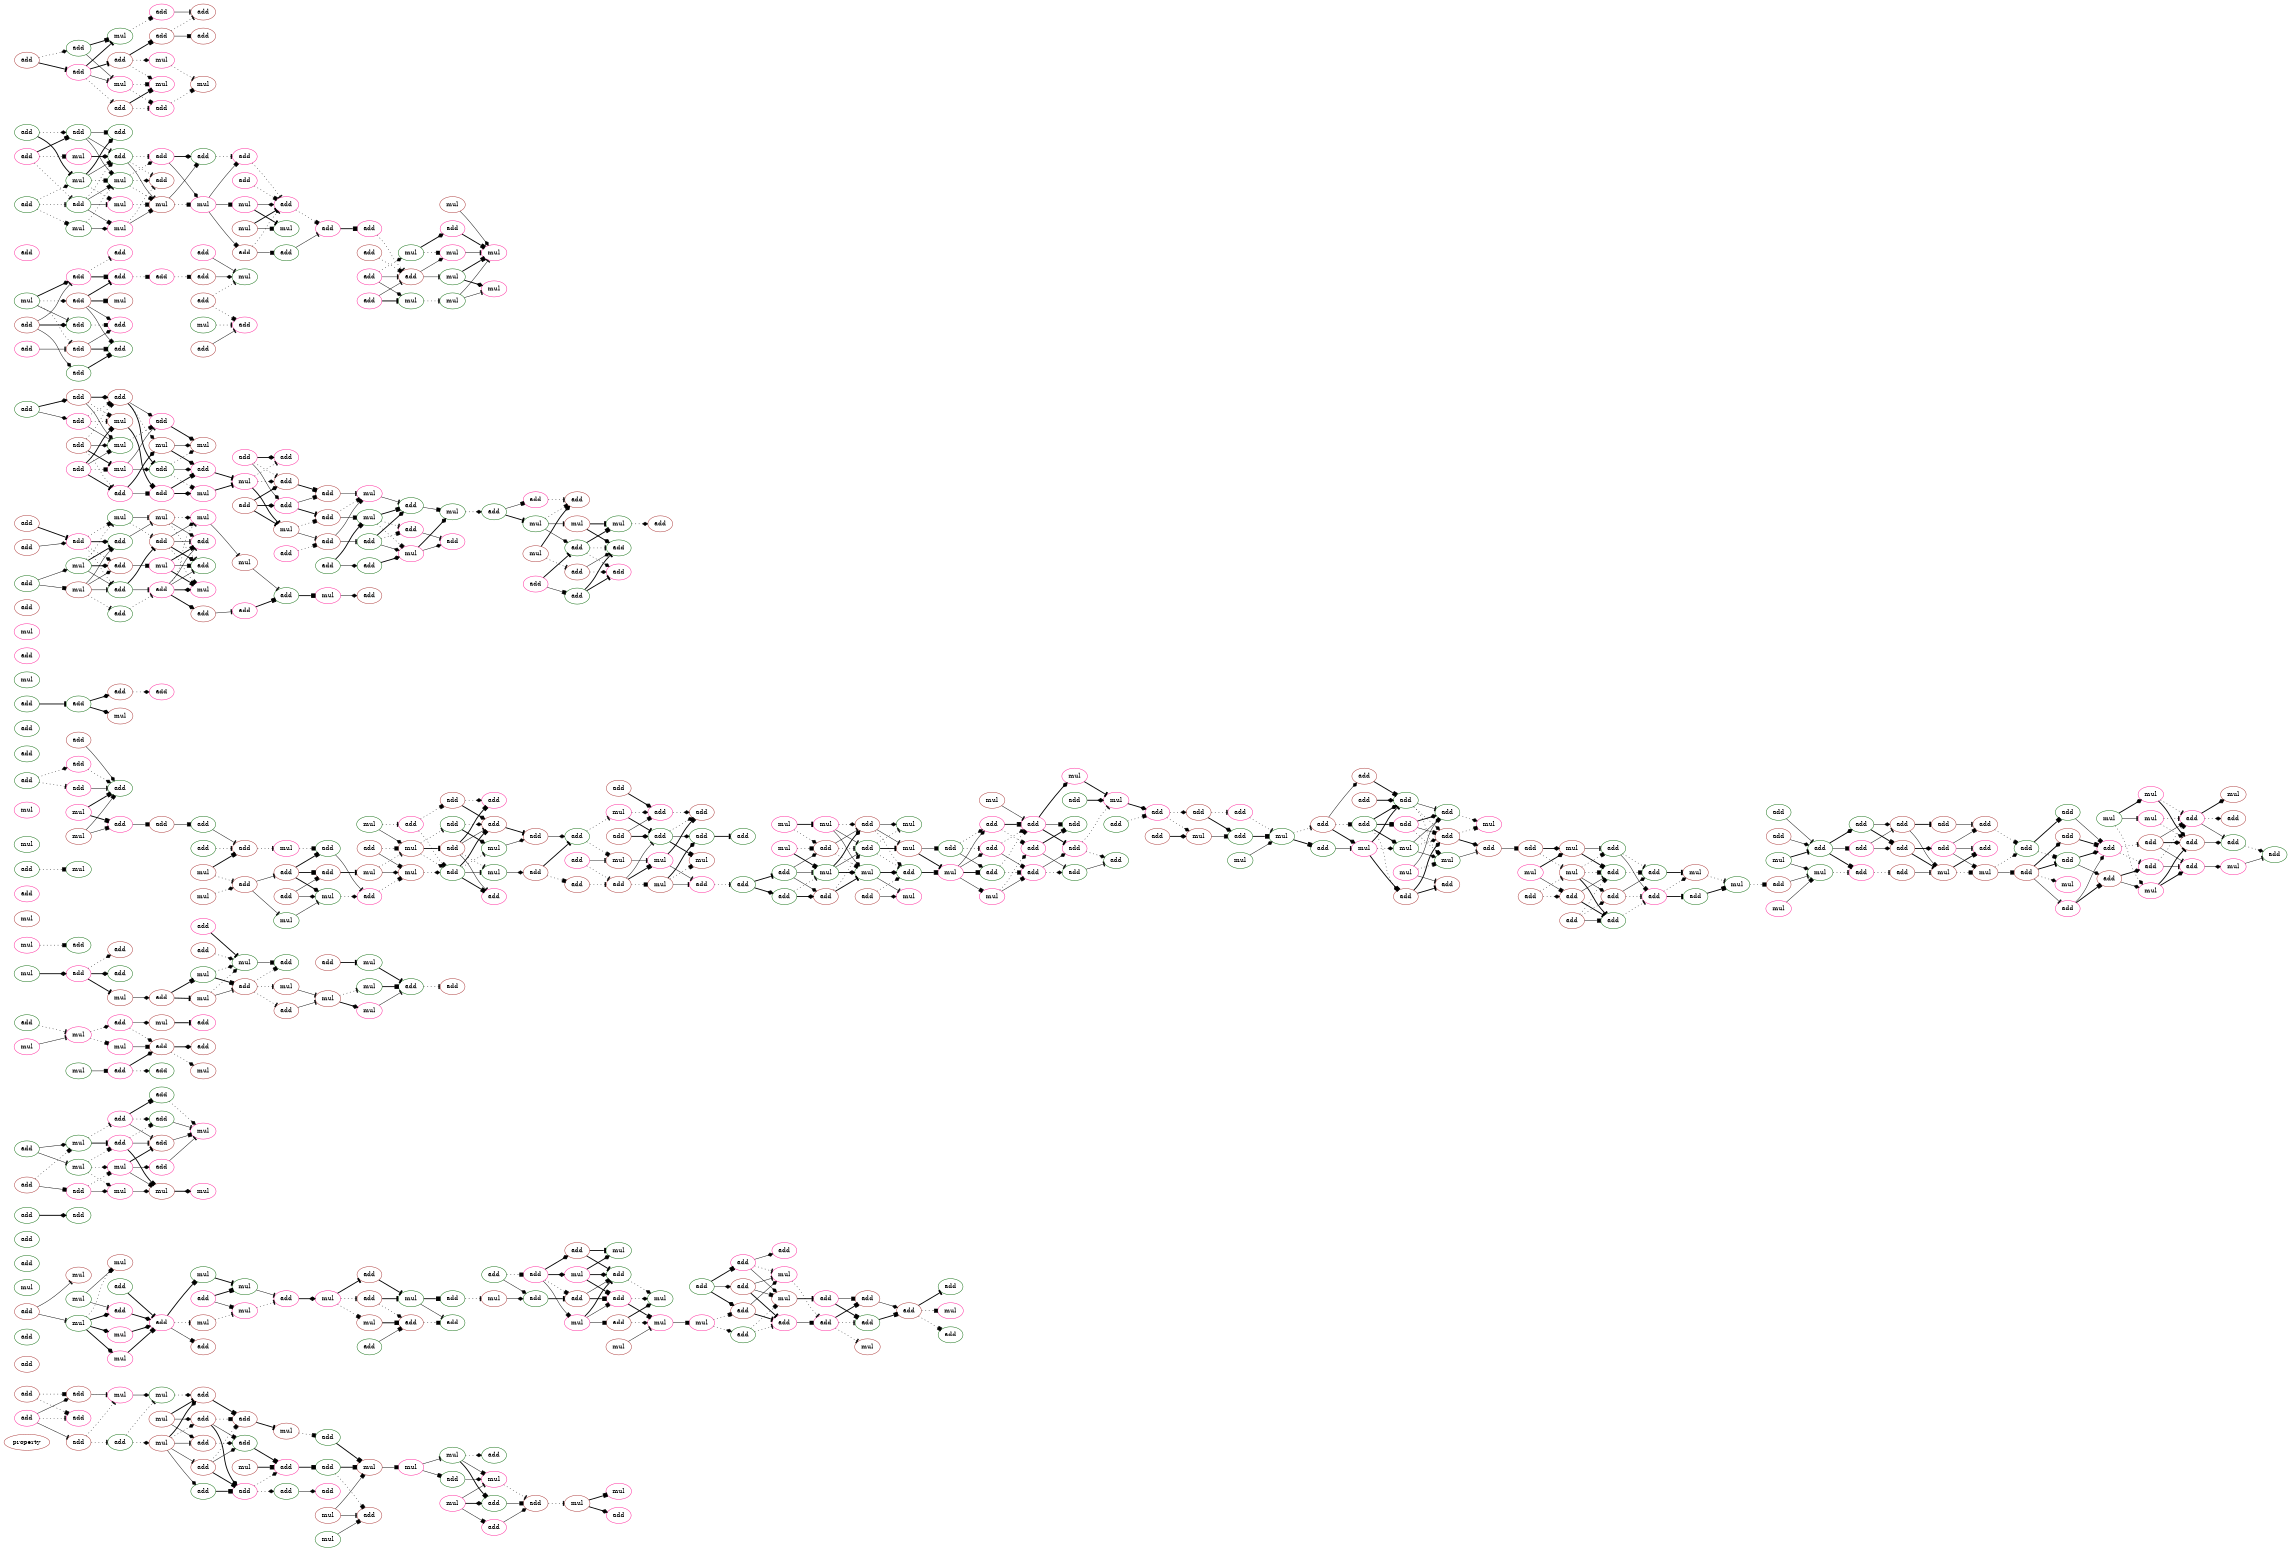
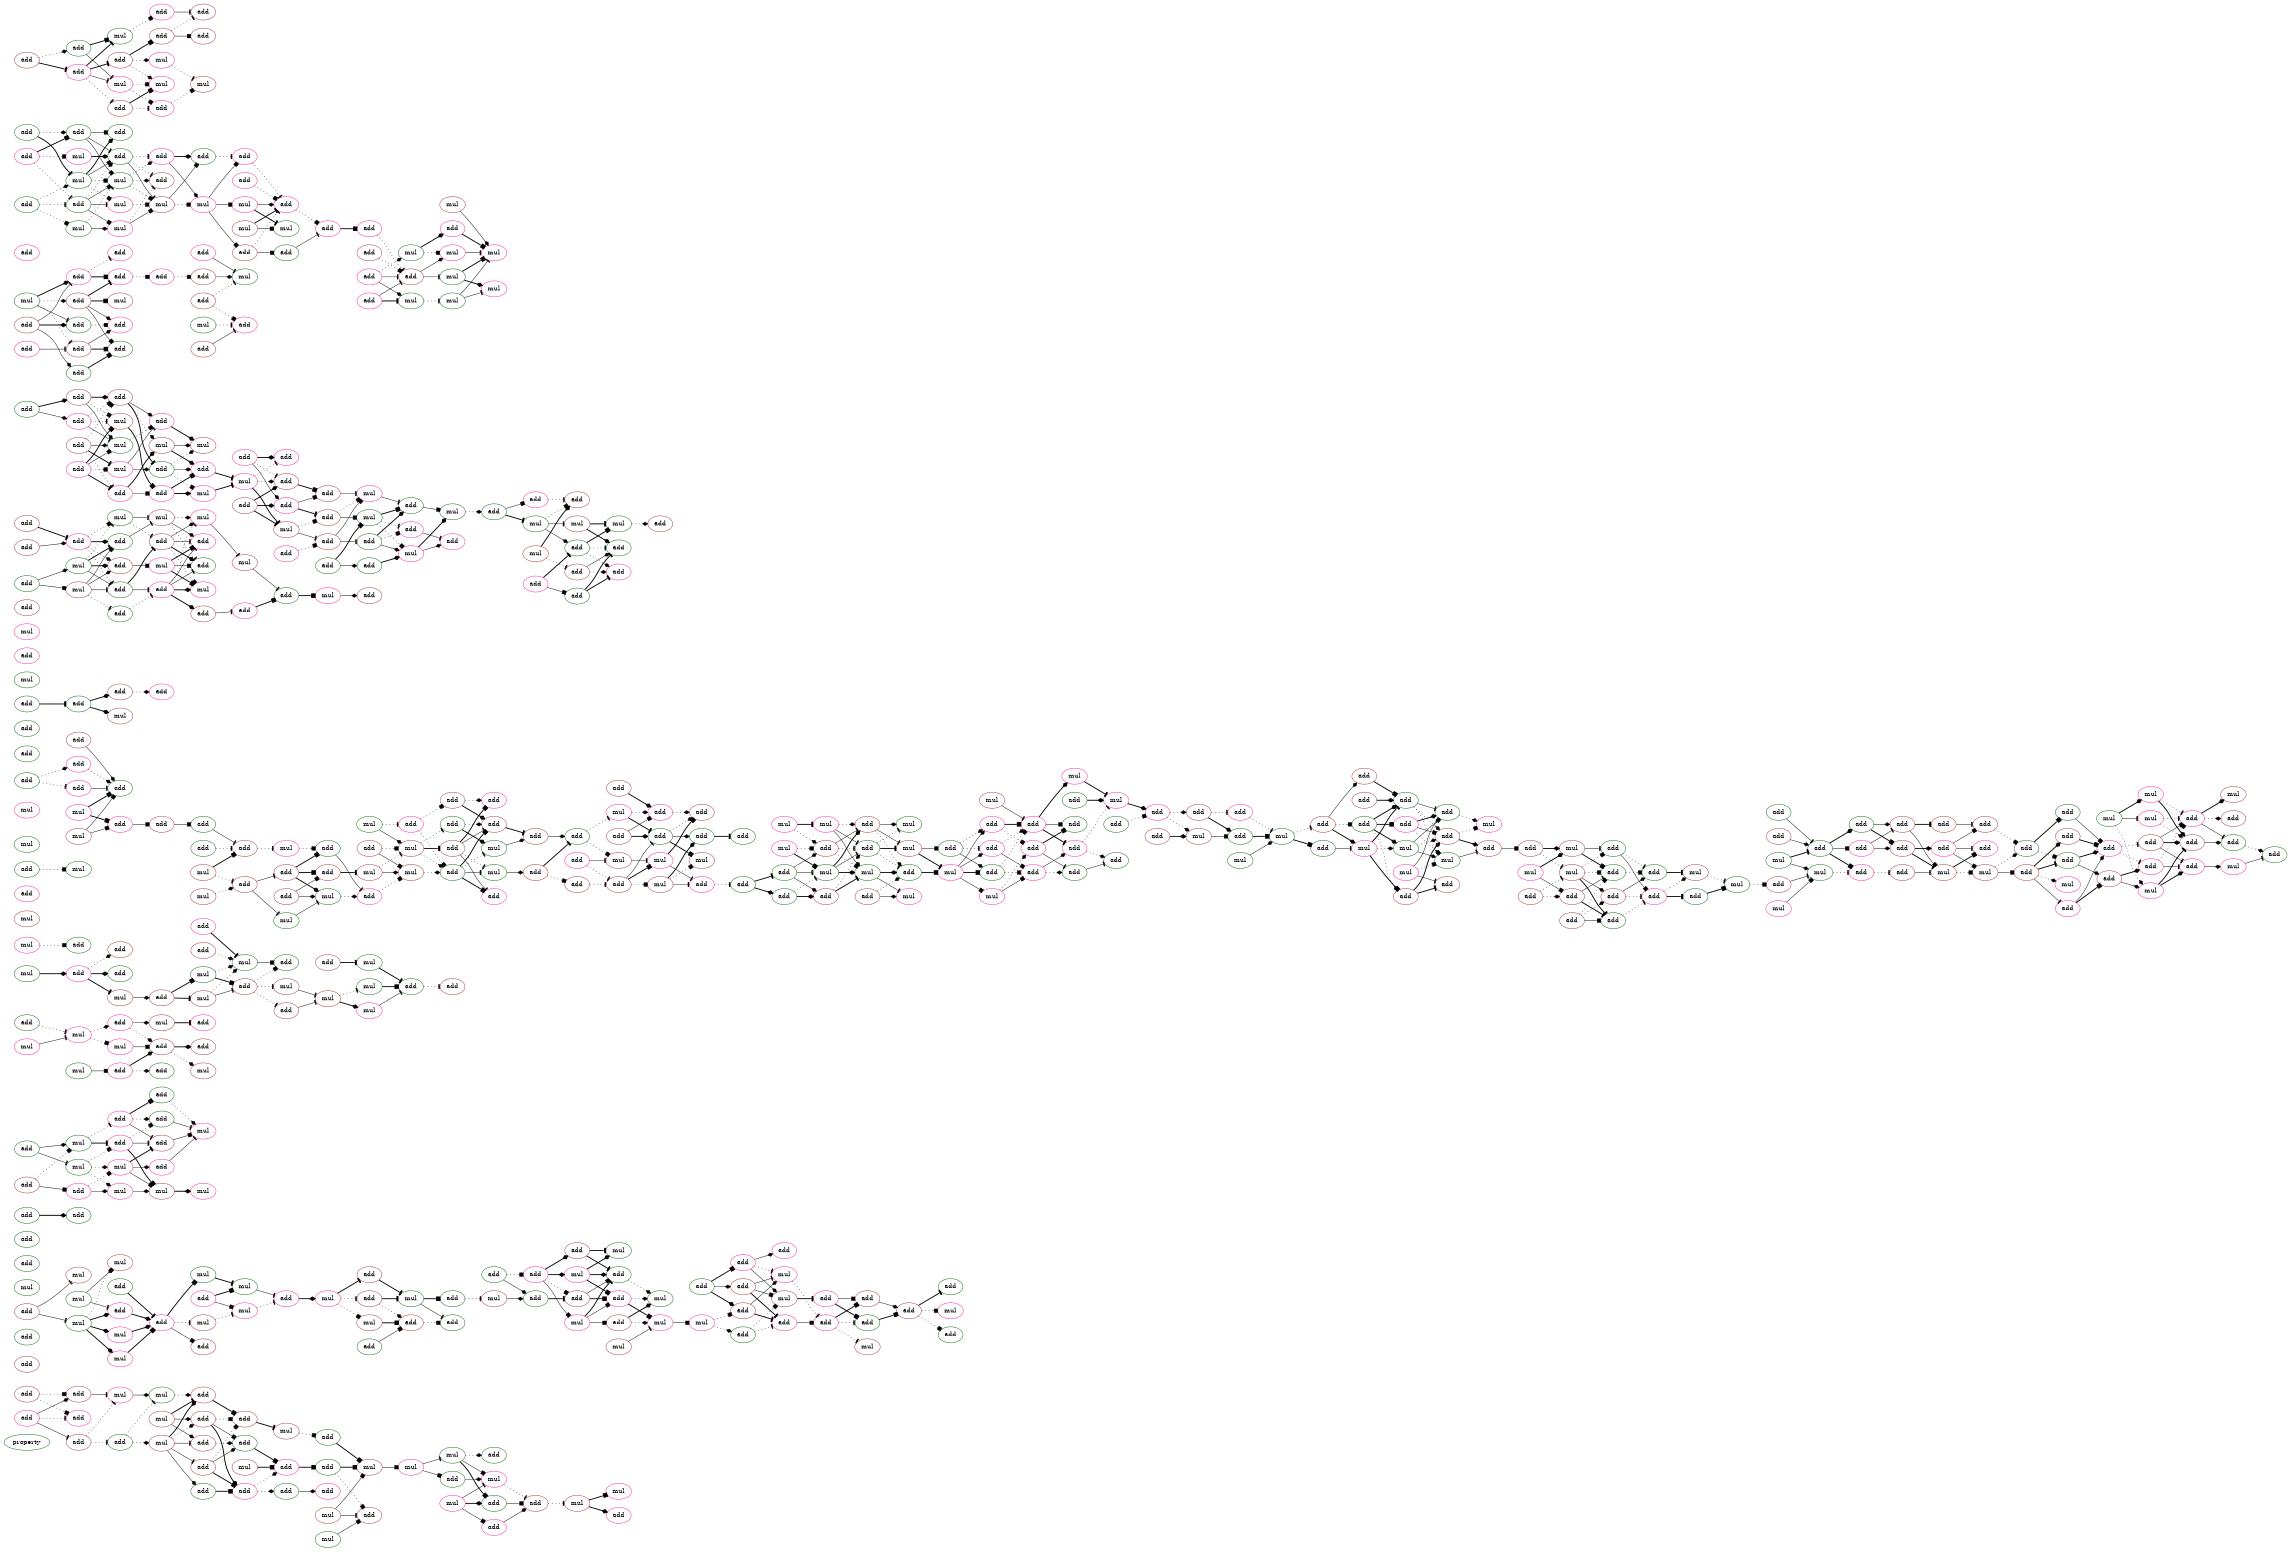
(27, 1442) -> (27, 1442)
